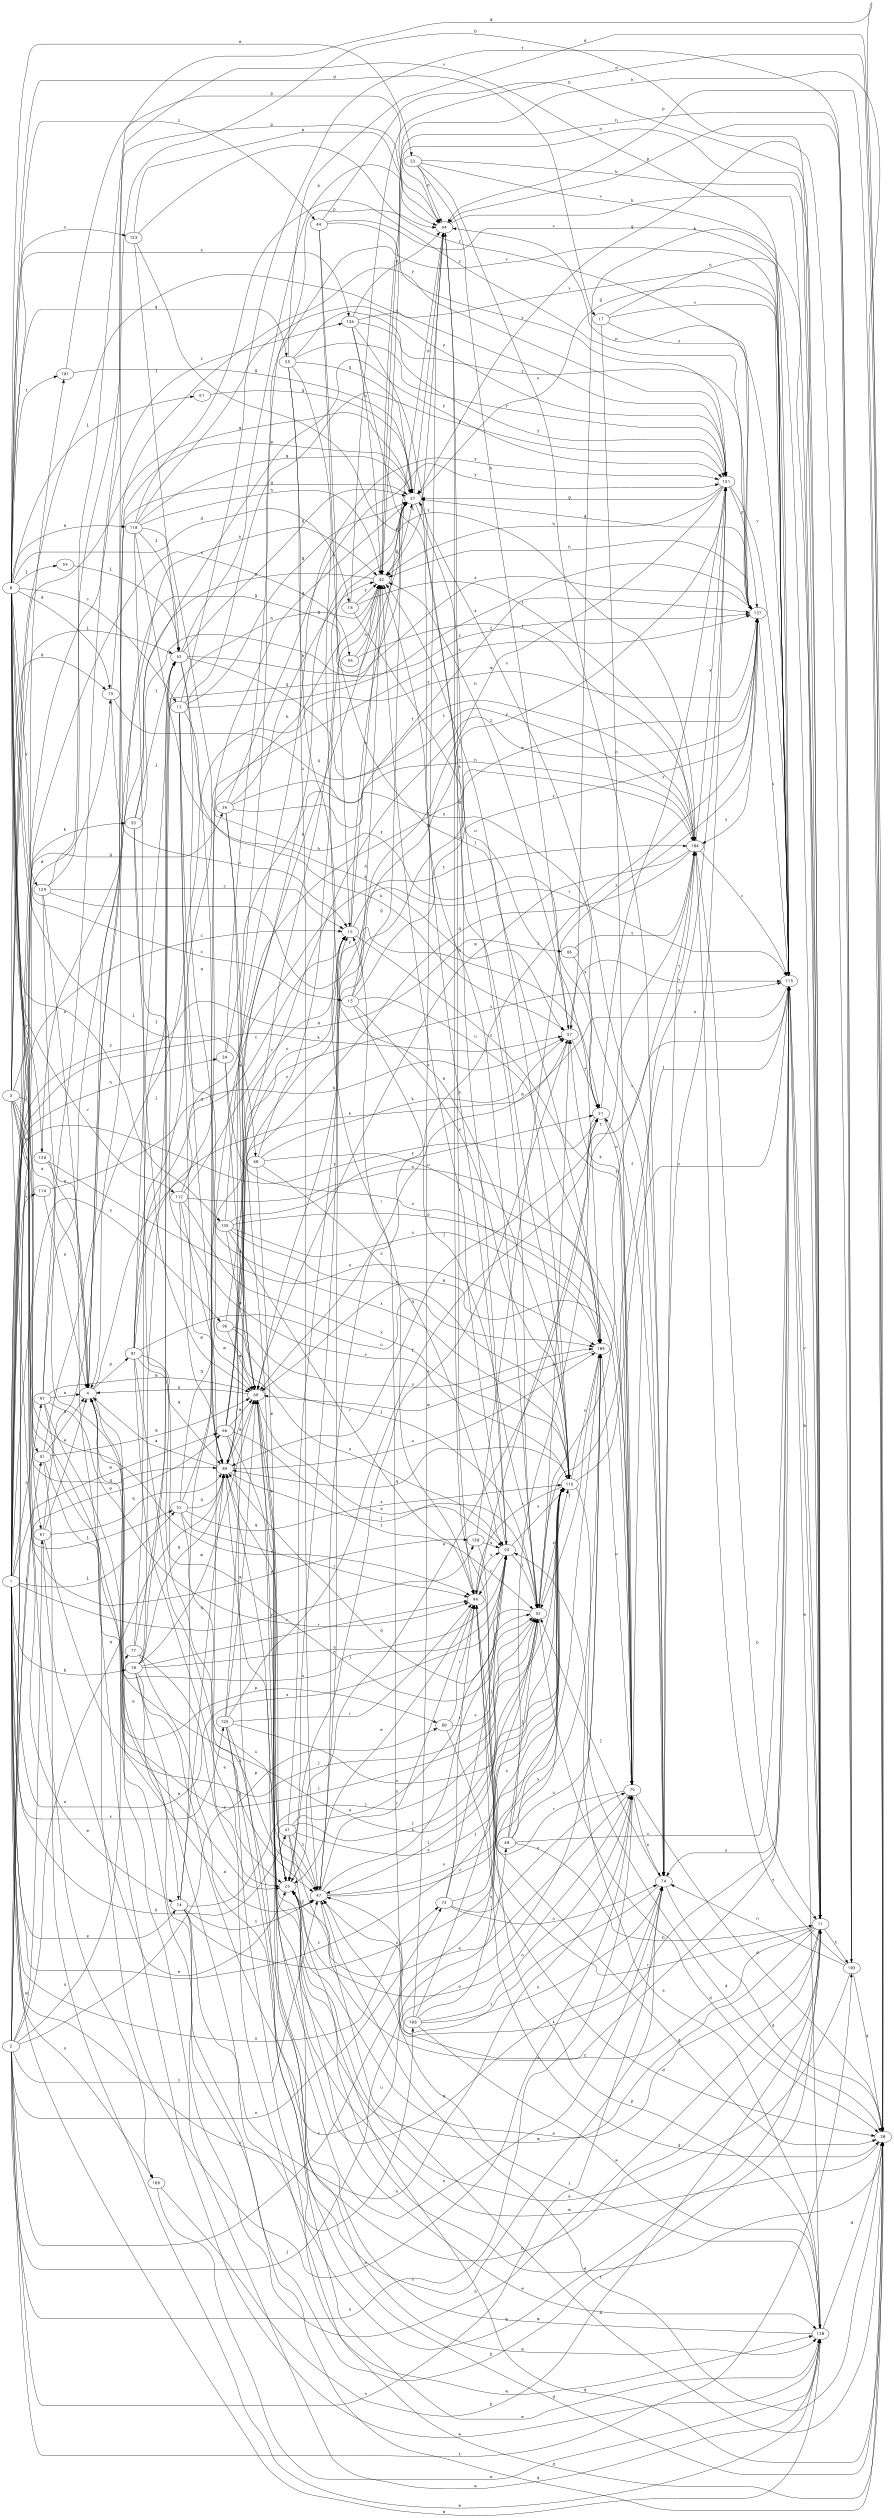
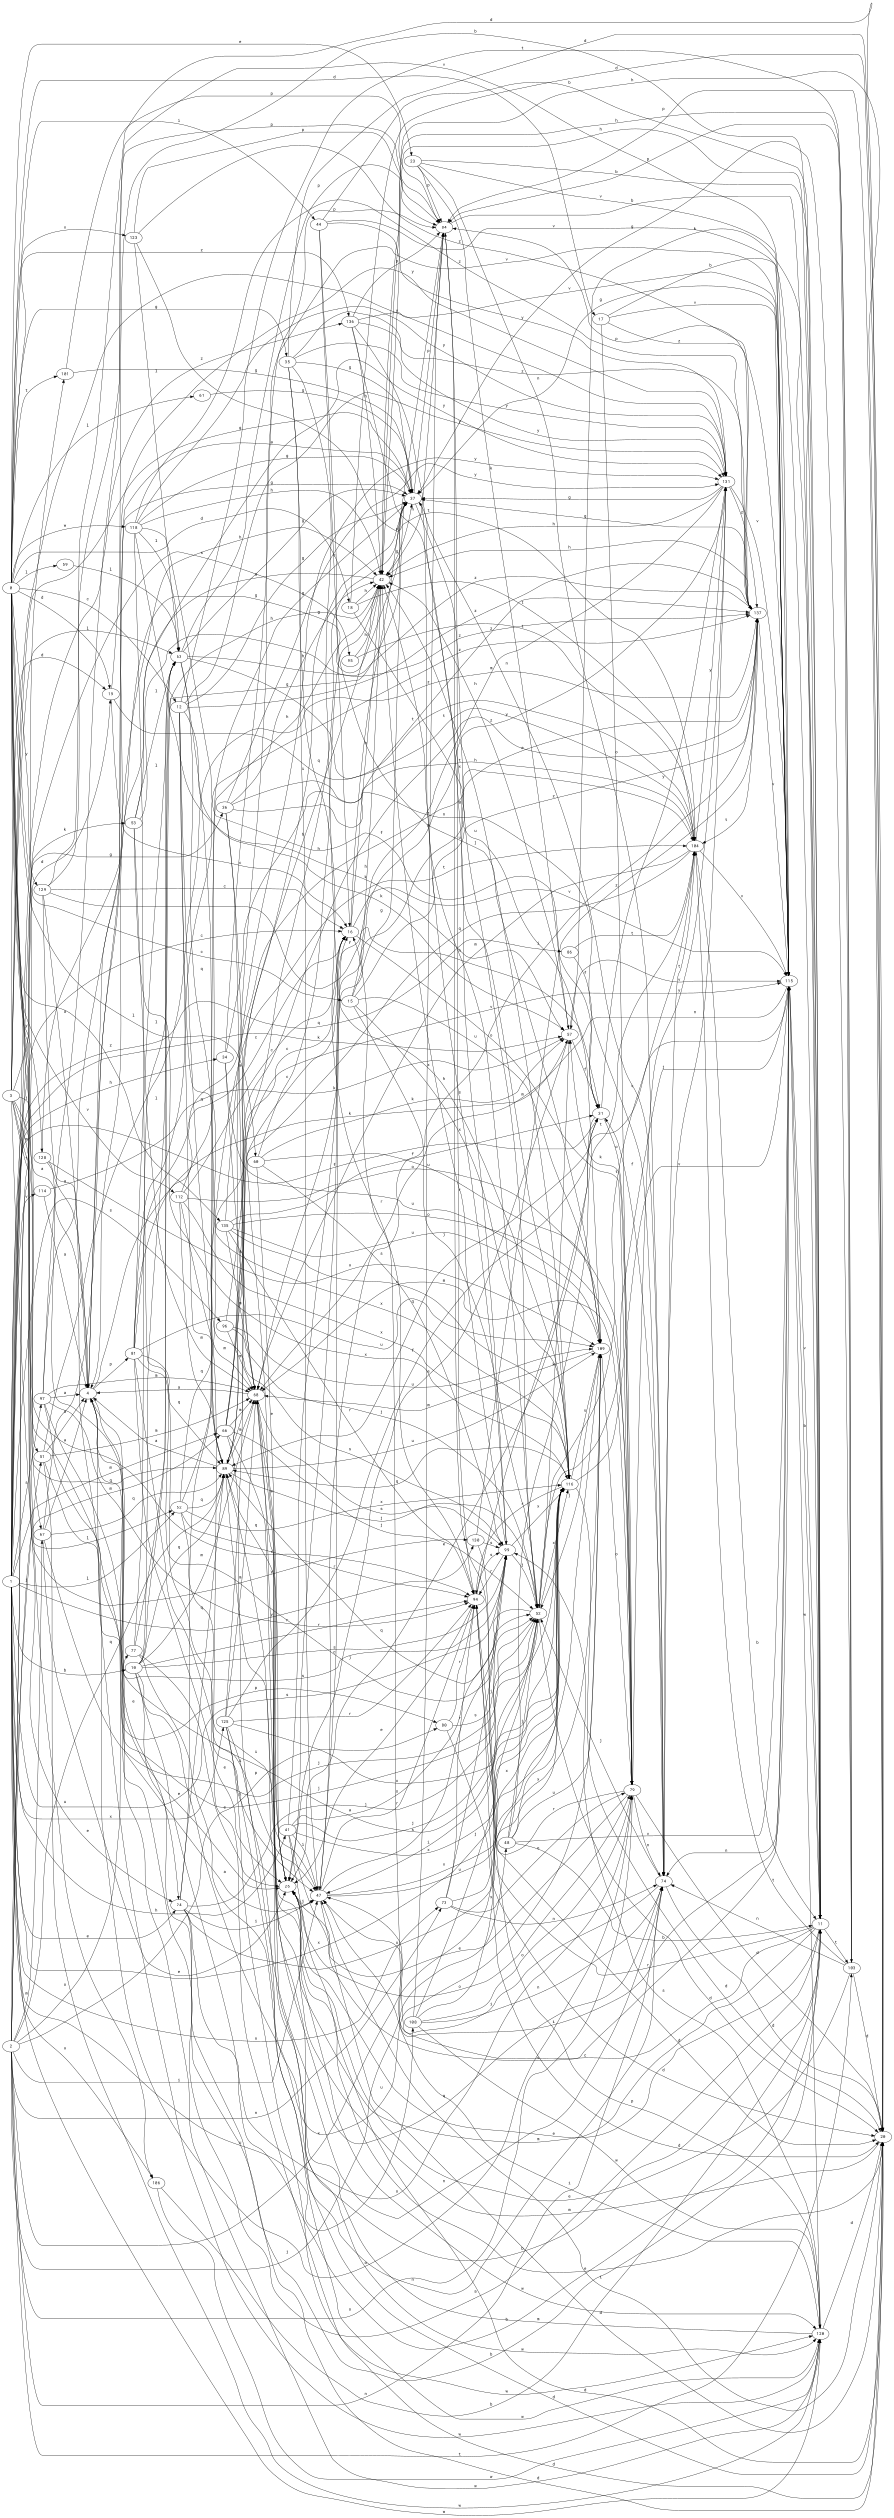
(366, 591) -> (366, 591)
